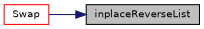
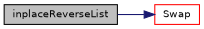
(62, 15) -> (131, 15)
